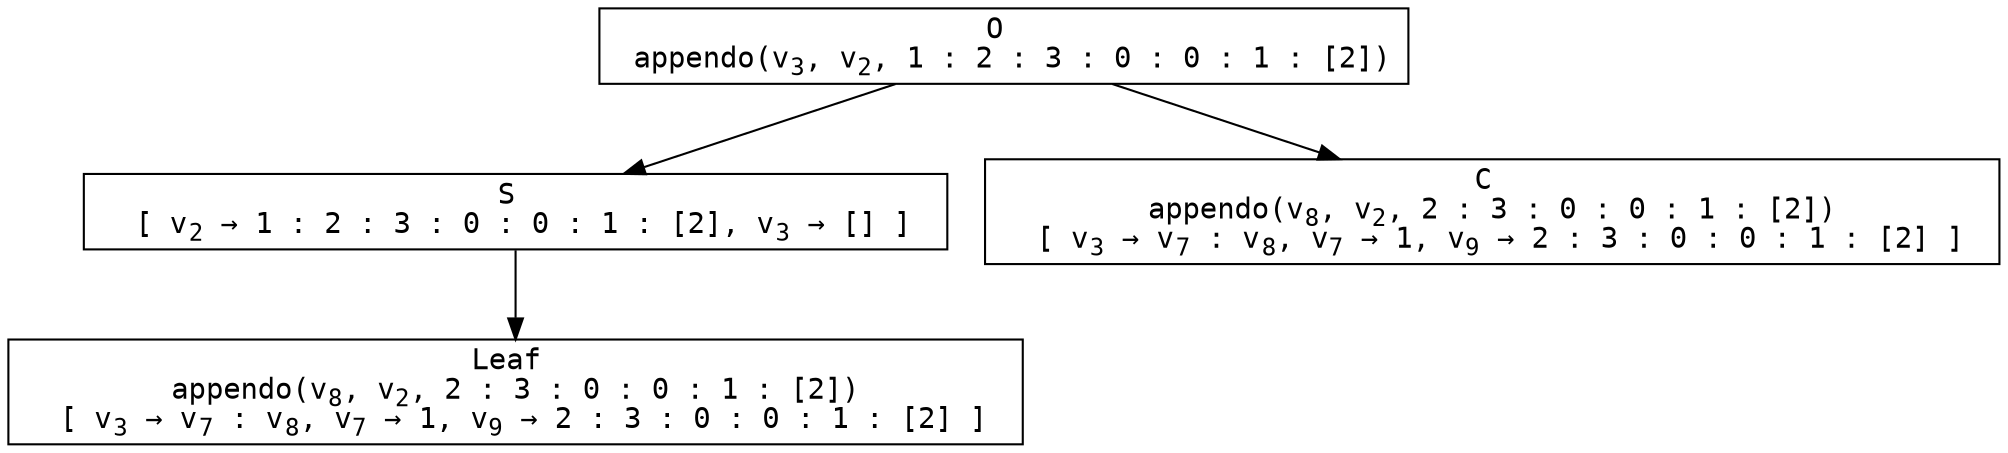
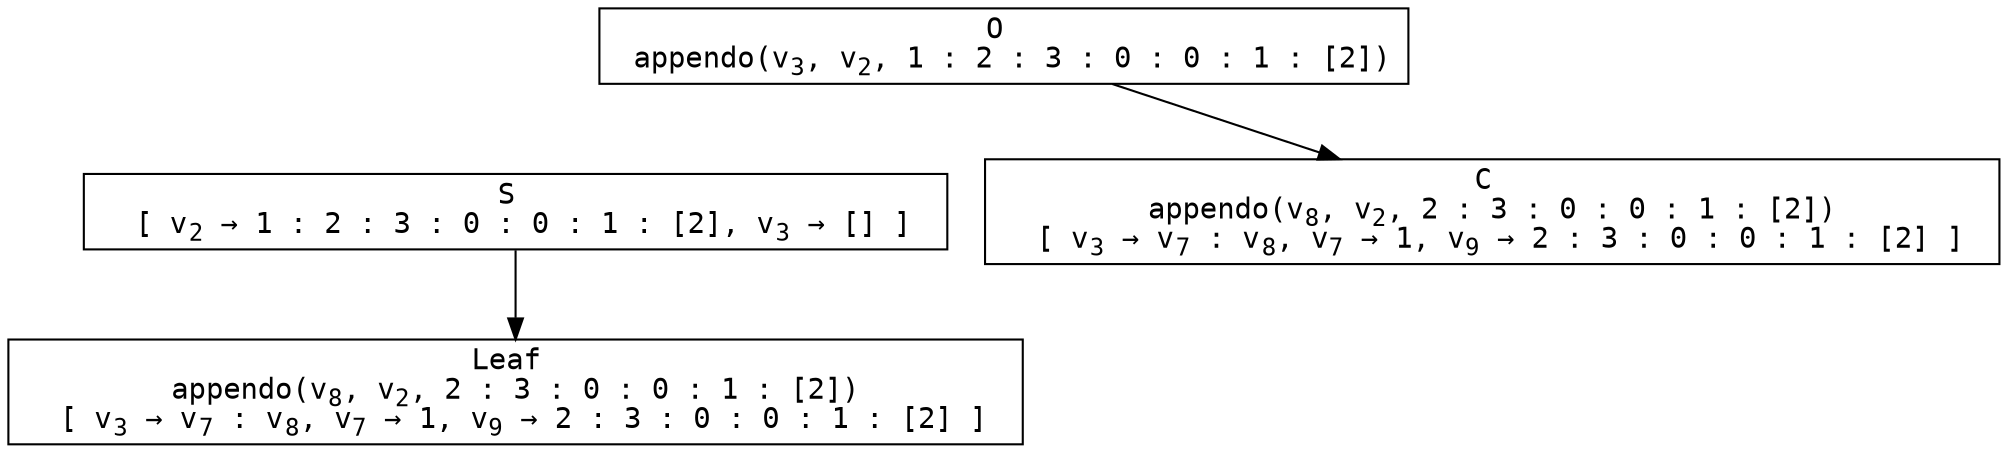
(770, 126) -> none
